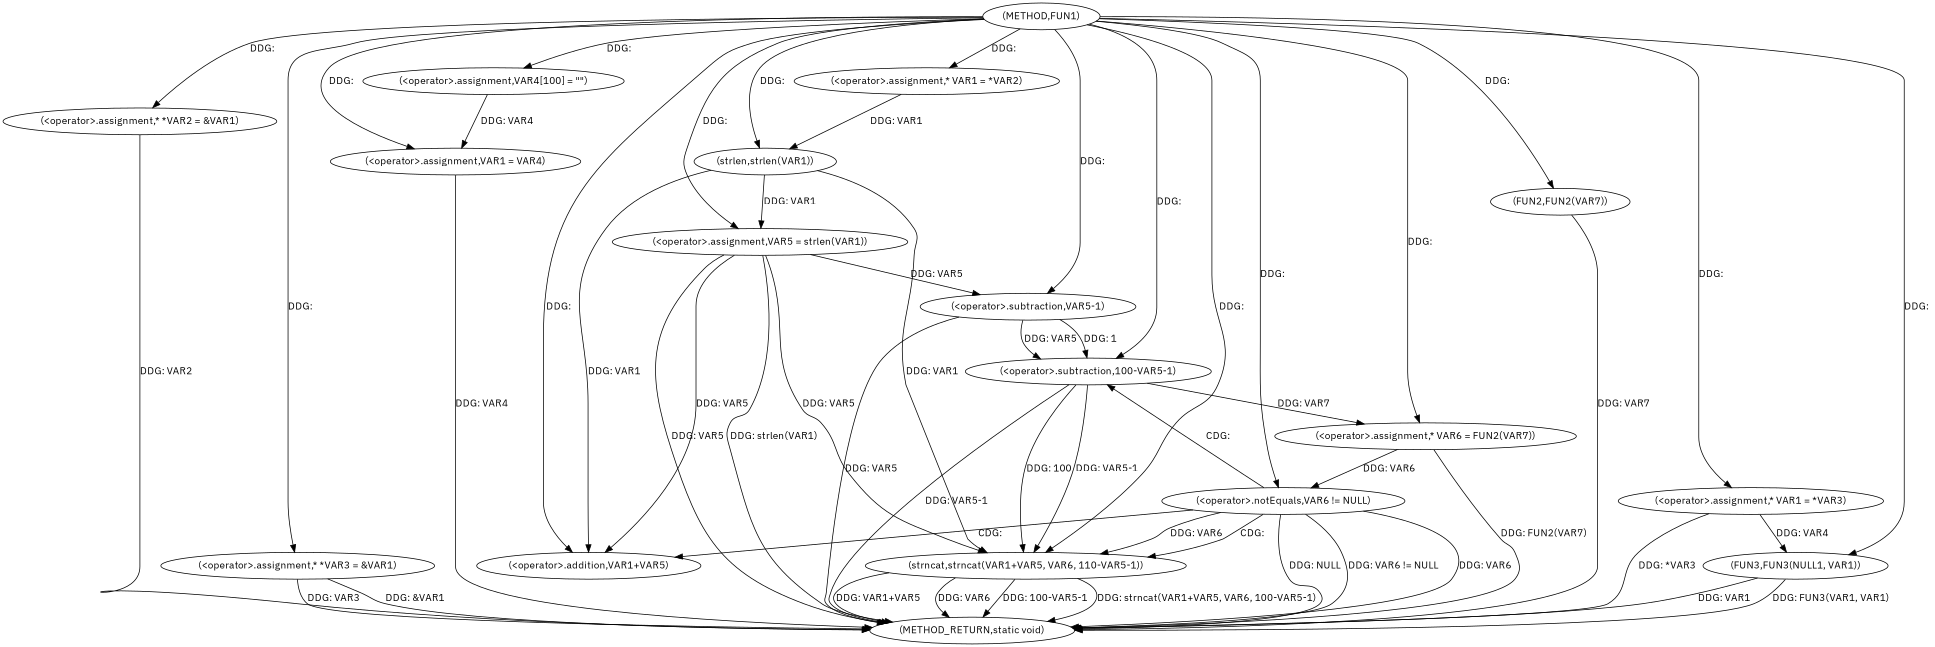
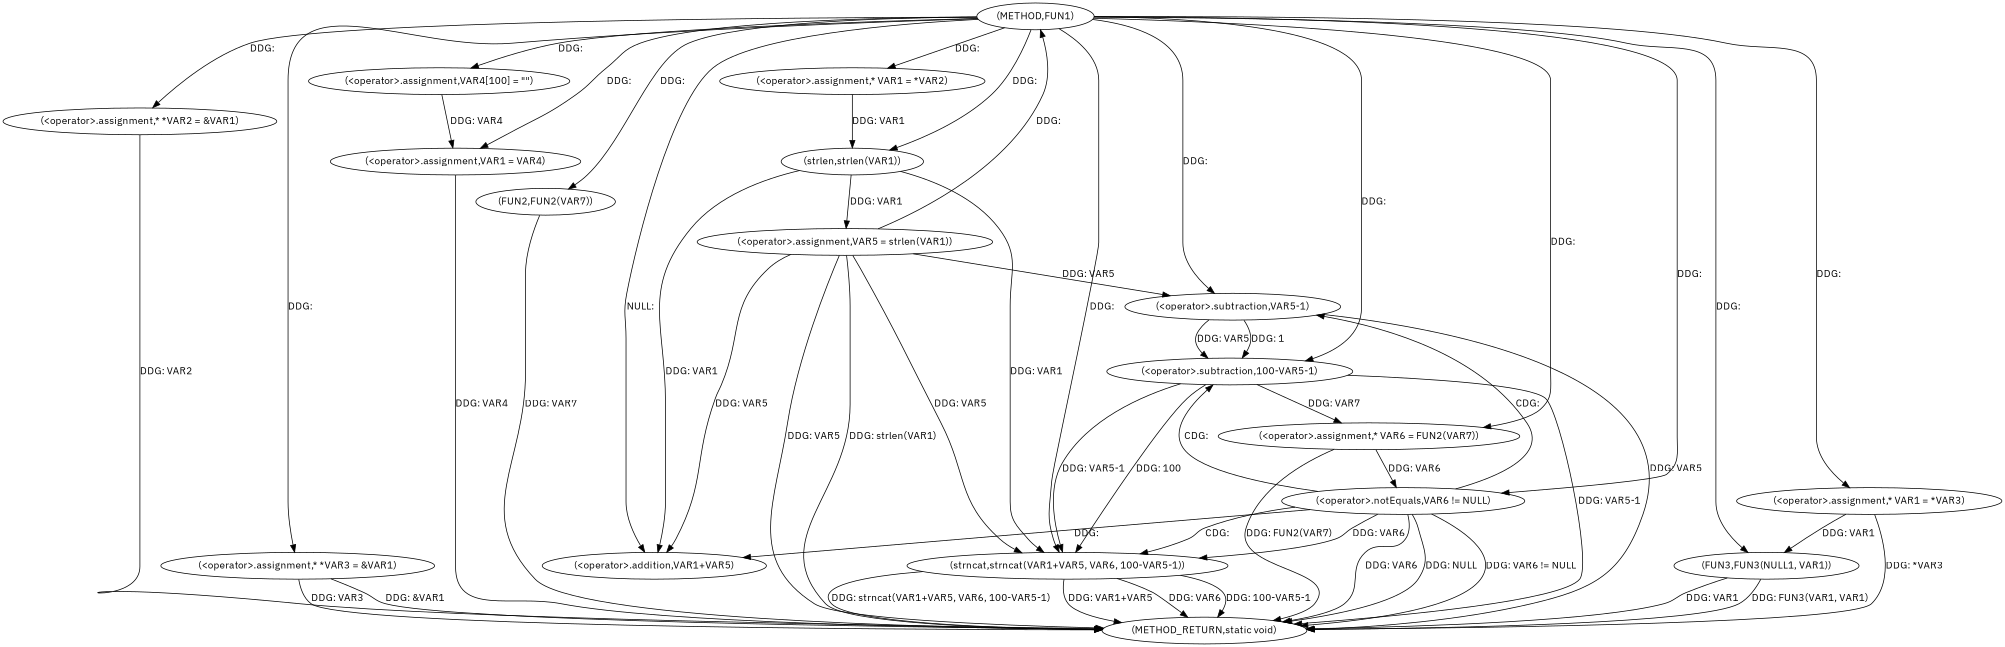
(763, 50) -> (995, 157)
(560, 307) -> (642, 307)
none -> (1485, 379)
(992, 533) -> (1088, 533)
(1803, 533) -> (1849, 533)
(1026, 566) -> (1067, 566)
